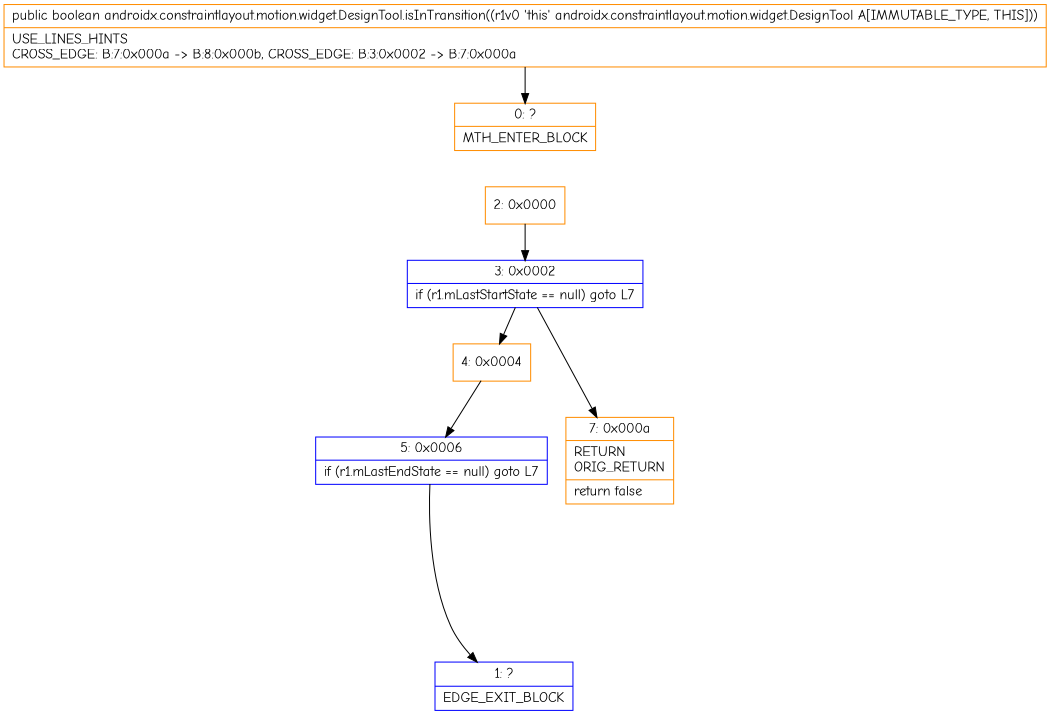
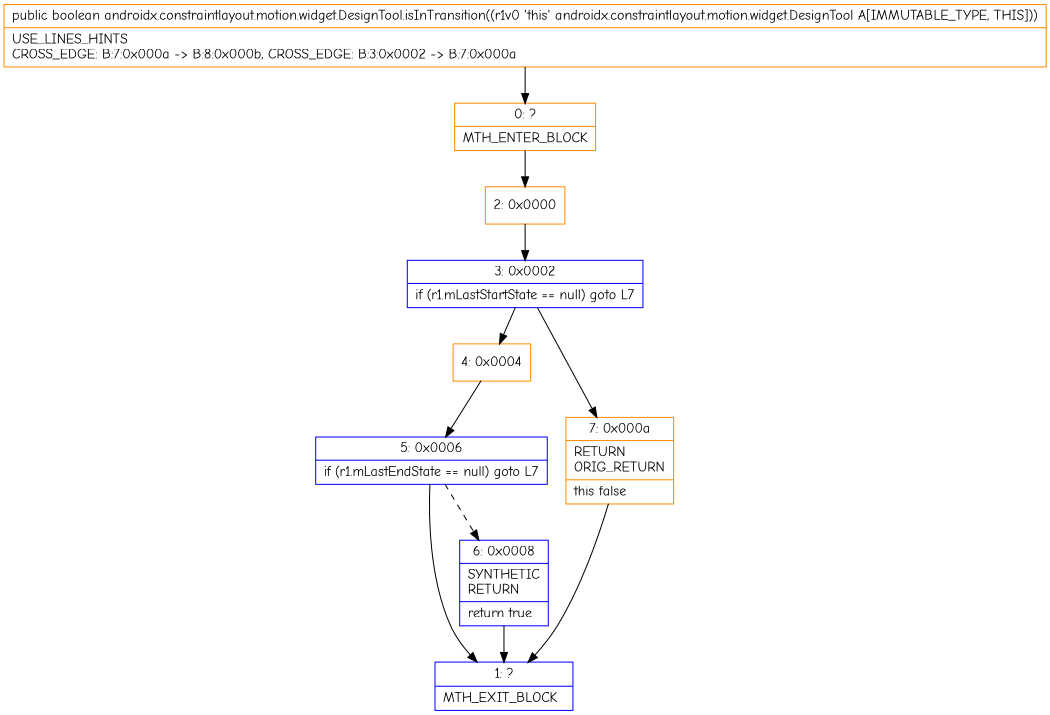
none -> (525, 163)
(608, 491) -> (600, 491)
none -> (504, 583)
none -> (579, 583)
(504, 698) -> (500, 698)
